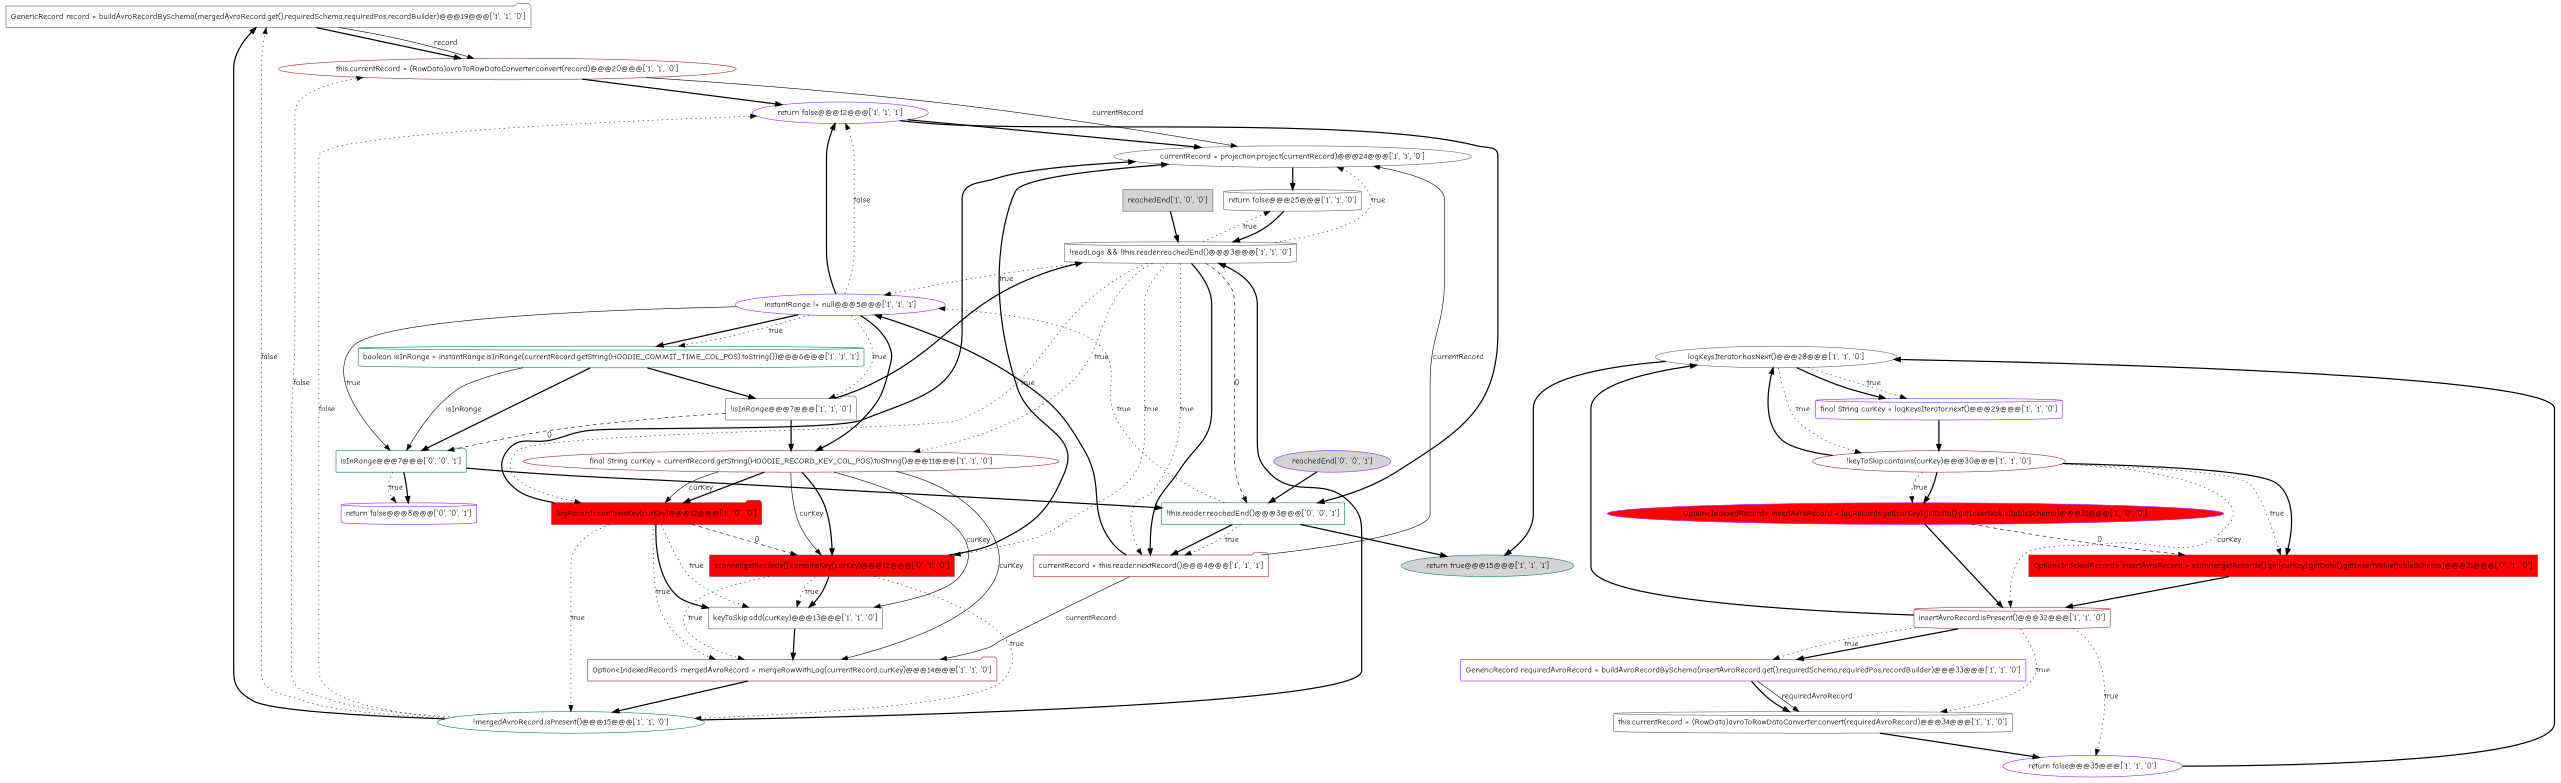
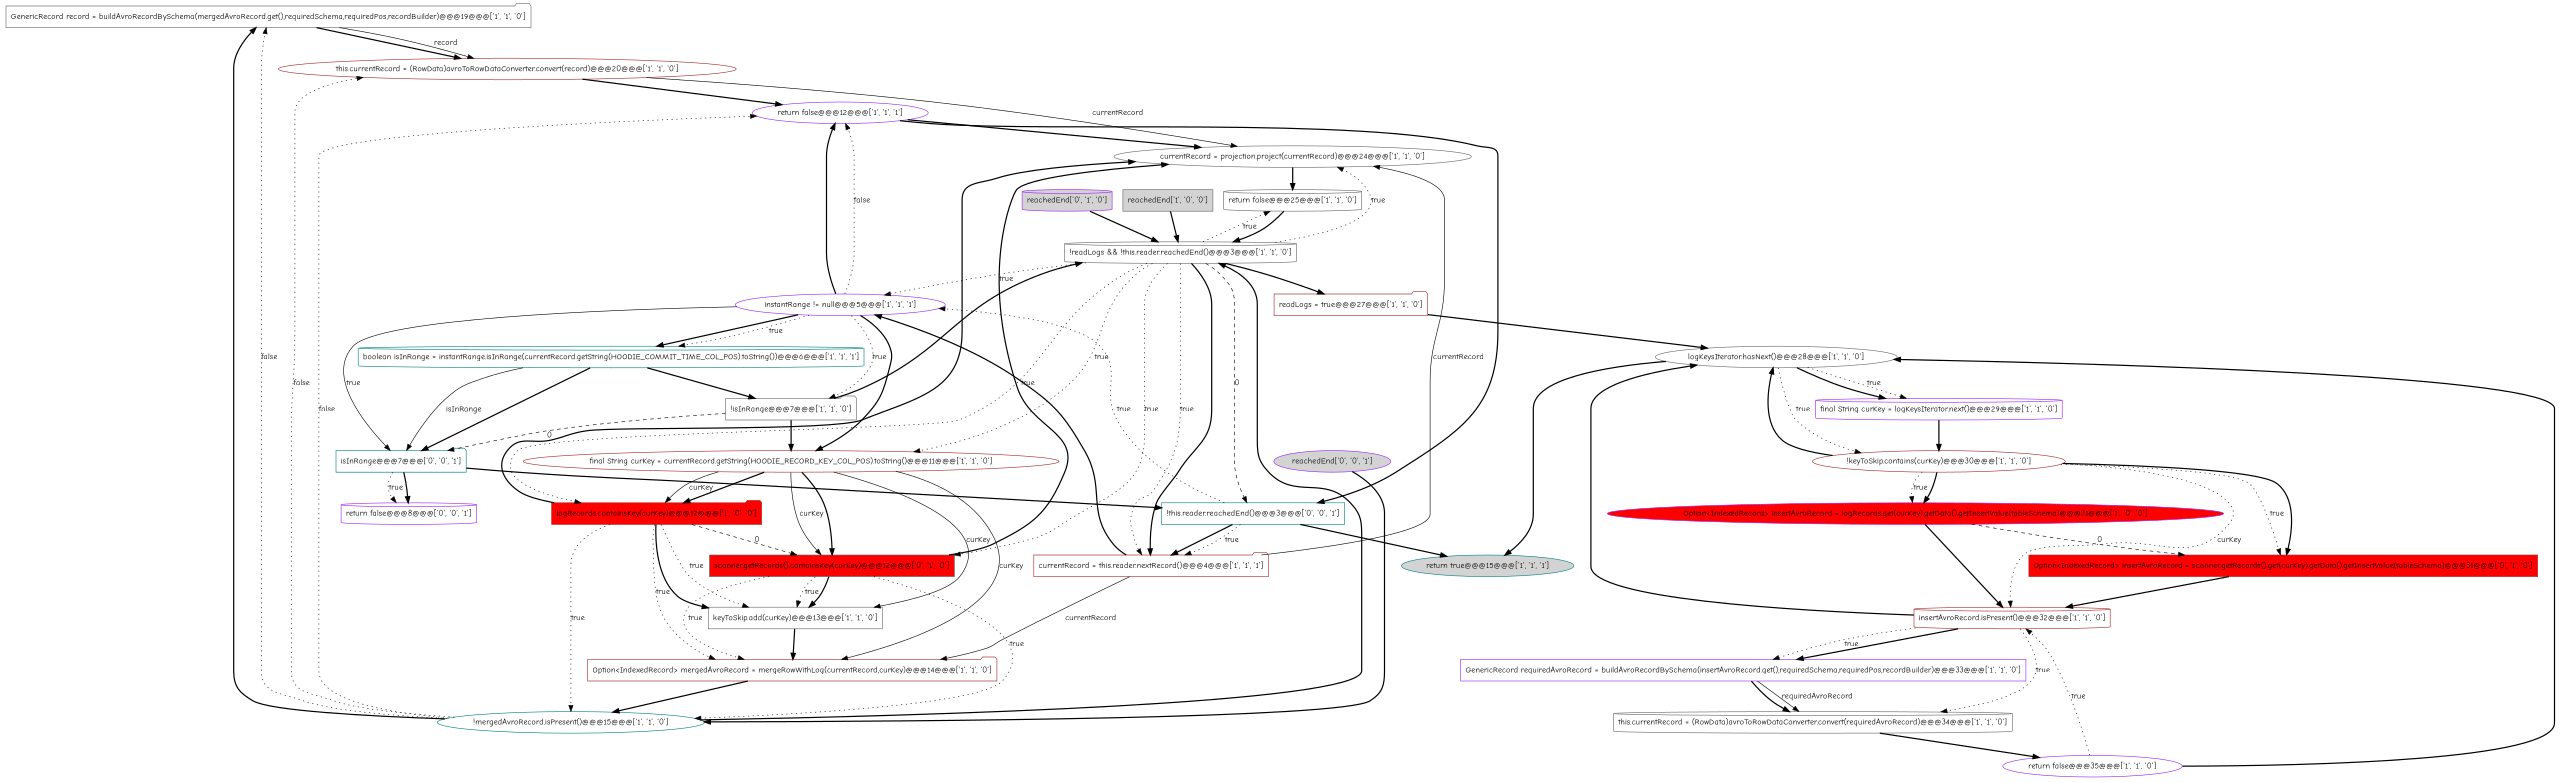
none -> (1067, 200)
none -> (1351, 305)
(1300, 483) -> (1165, 716)
(2104, 684) -> (2067, 690)
